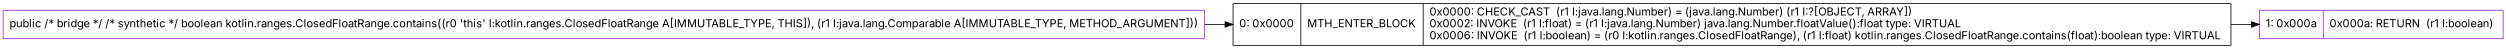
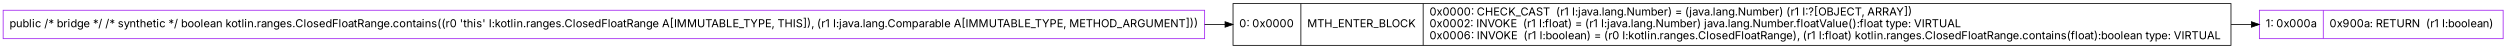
(2413, 24) -> (2413, 24)
